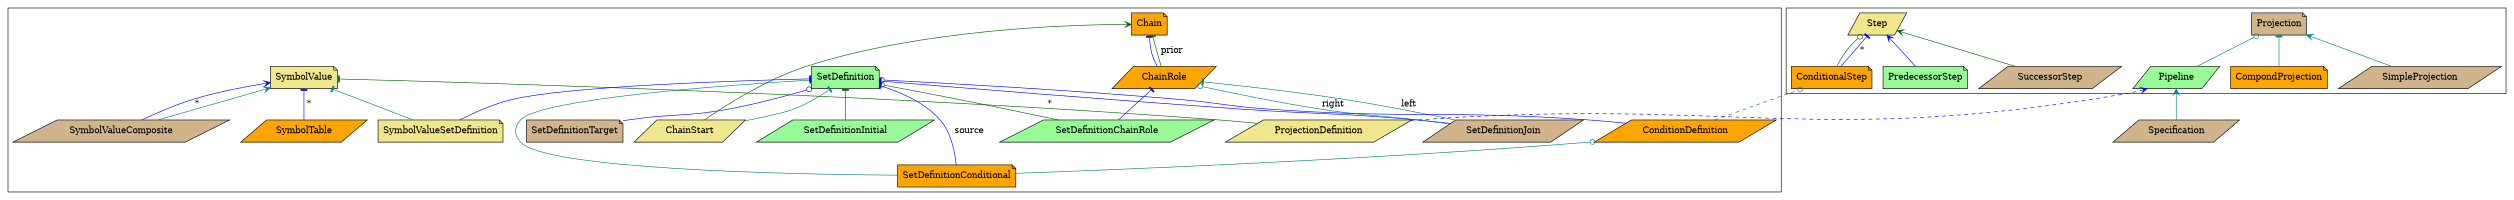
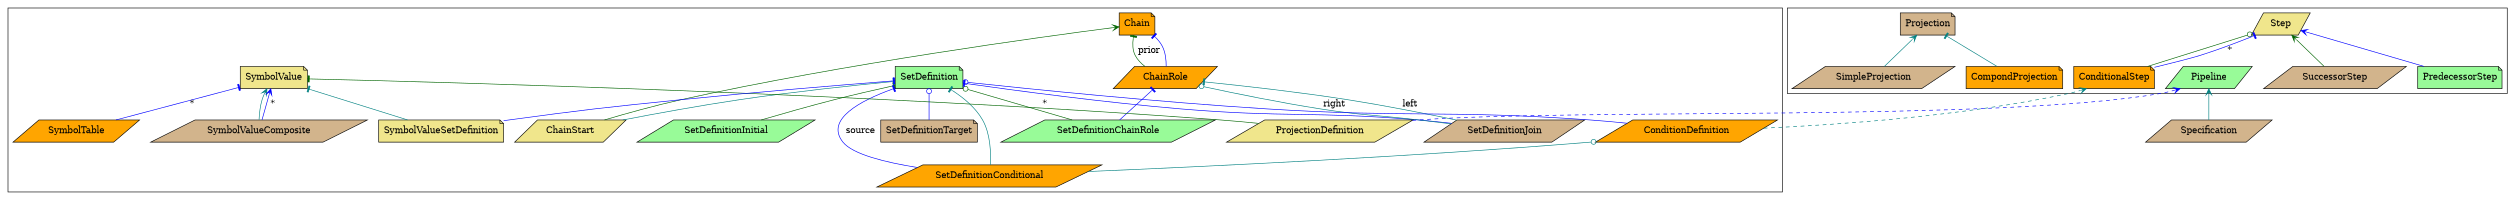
(2225, 52) -> none
(1756, 105) -> (1923, 116)
(957, 176) -> (989, 176)
